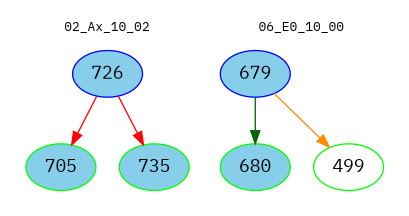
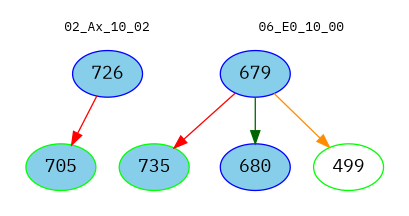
(128, 115) -> (219, 108)
(255, 167) -> (255, 167)
